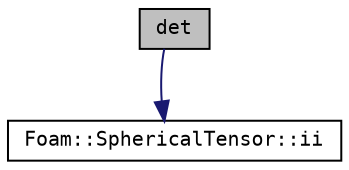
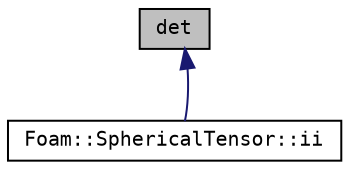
(161, 75) -> (188, 95)
